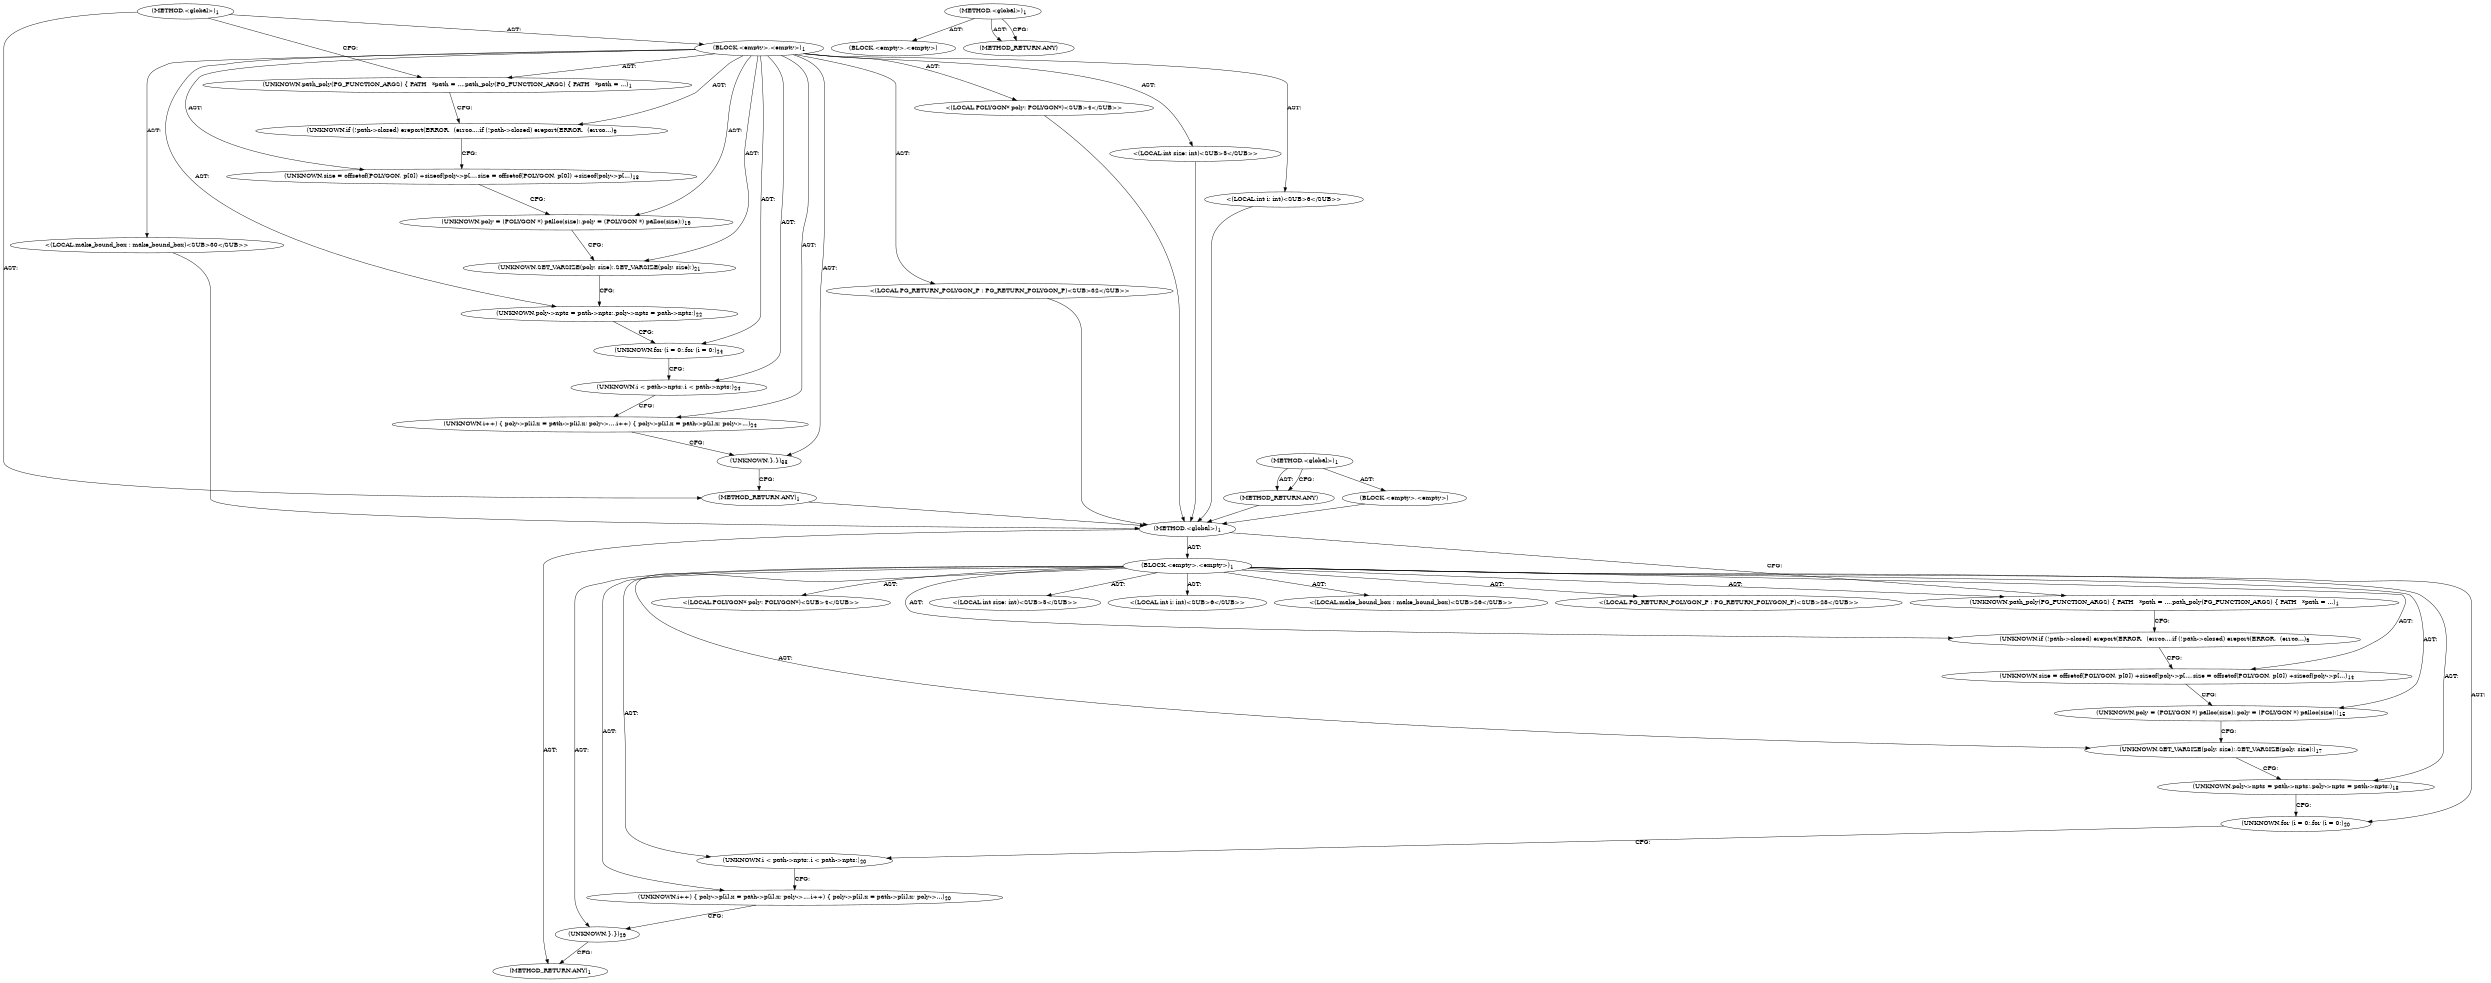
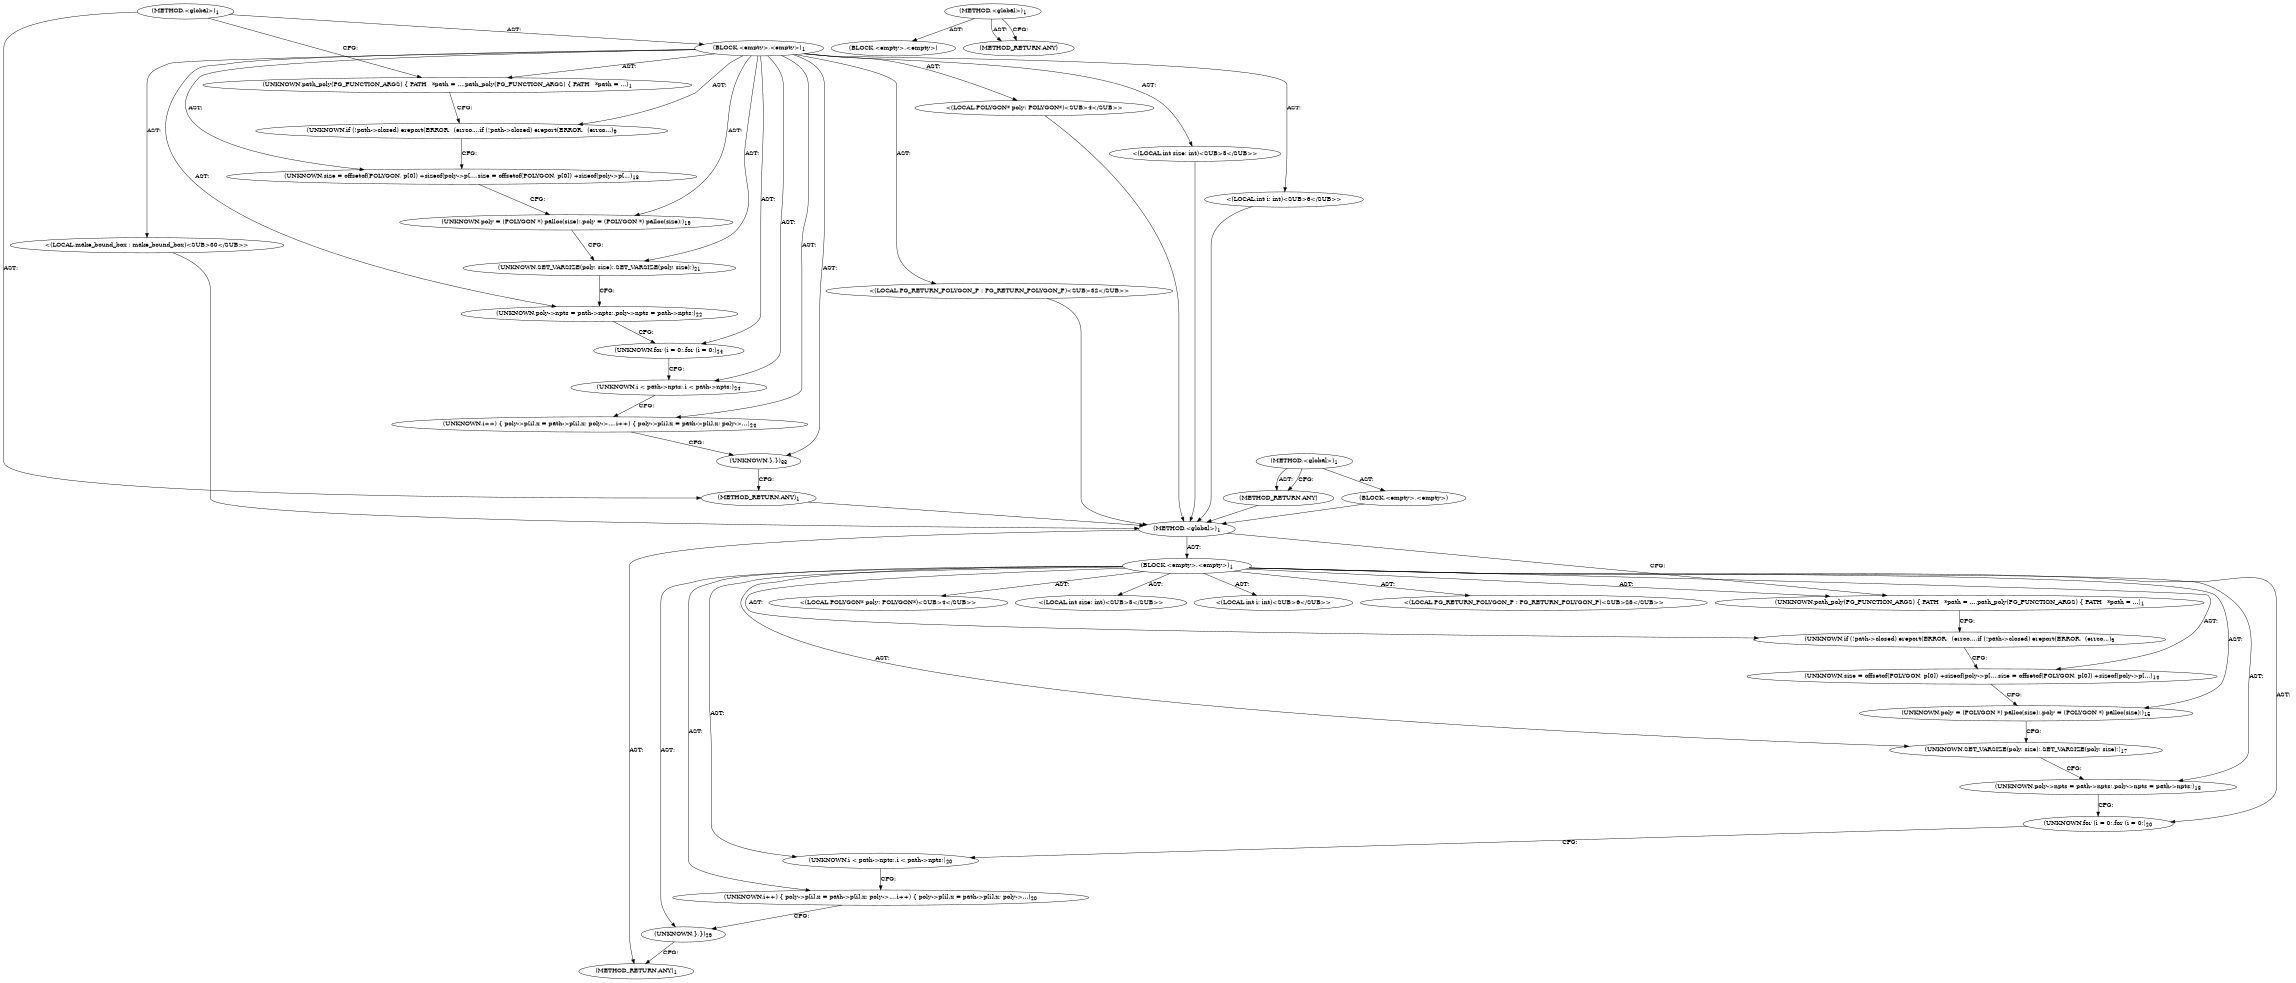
(1411, 603) -> none
